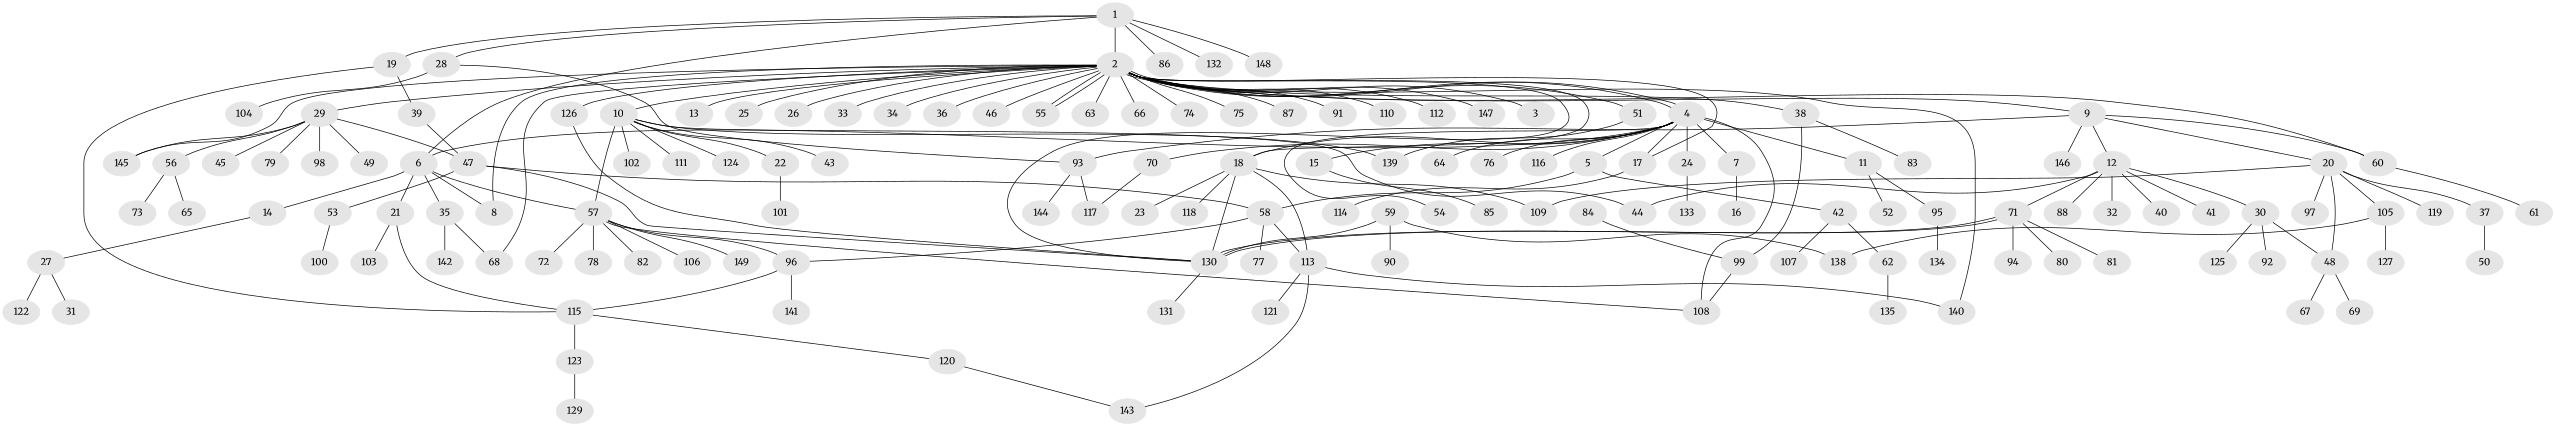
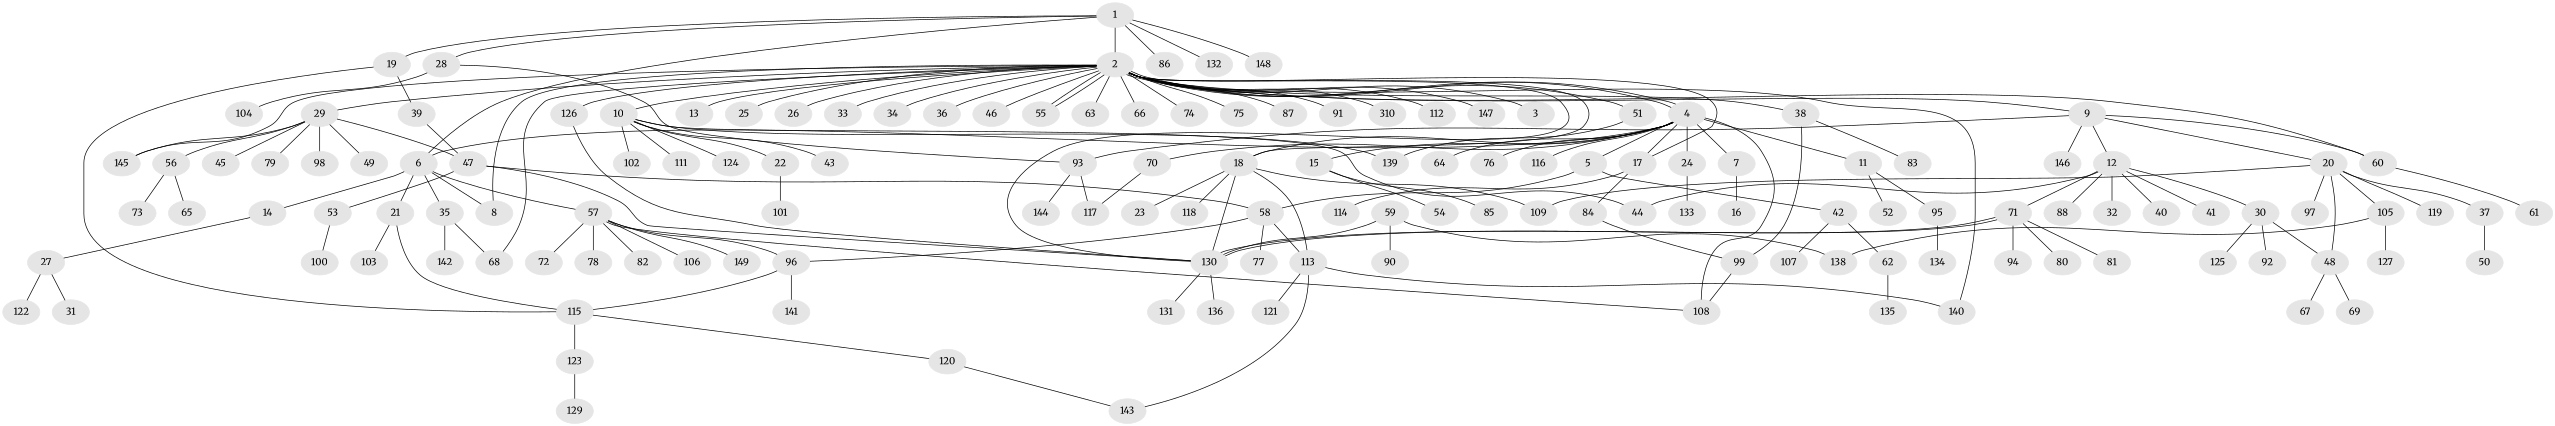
(1387, 114) -> (1387, 114)
(1409, 133) -> (1378, 188)
(604, 163) -> none
none -> (1614, 188)
none -> (1216, 312)
